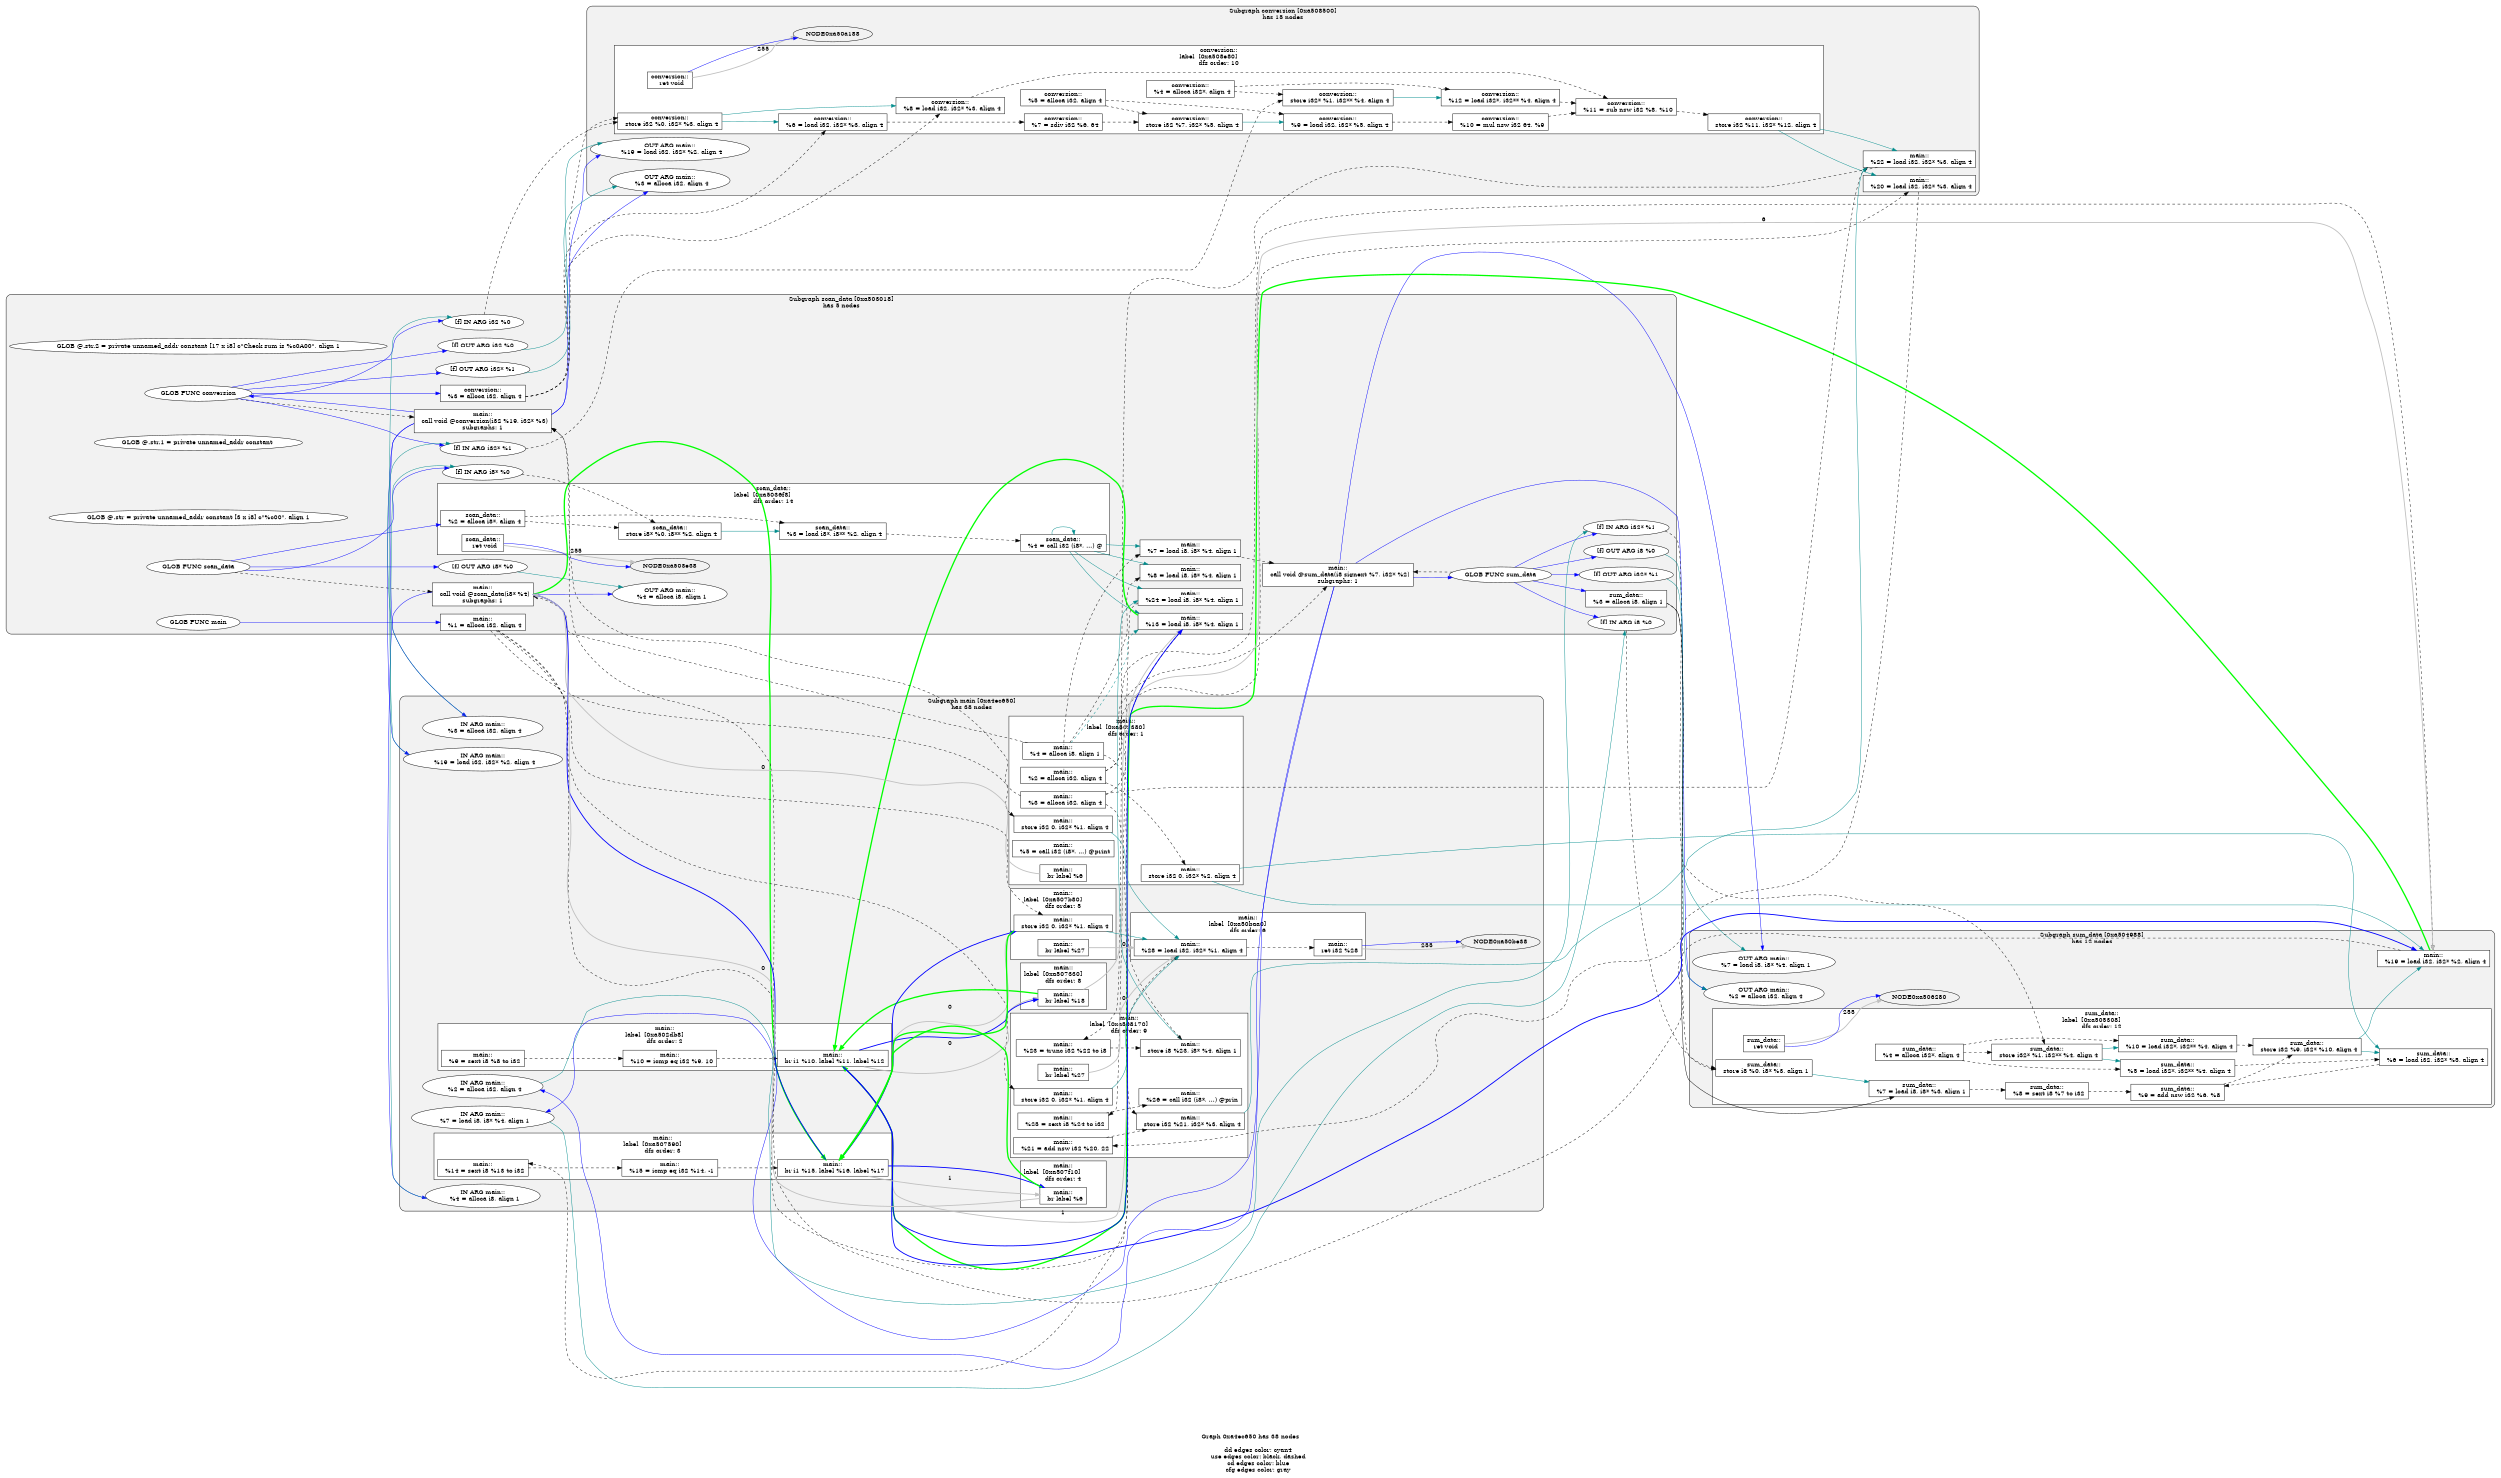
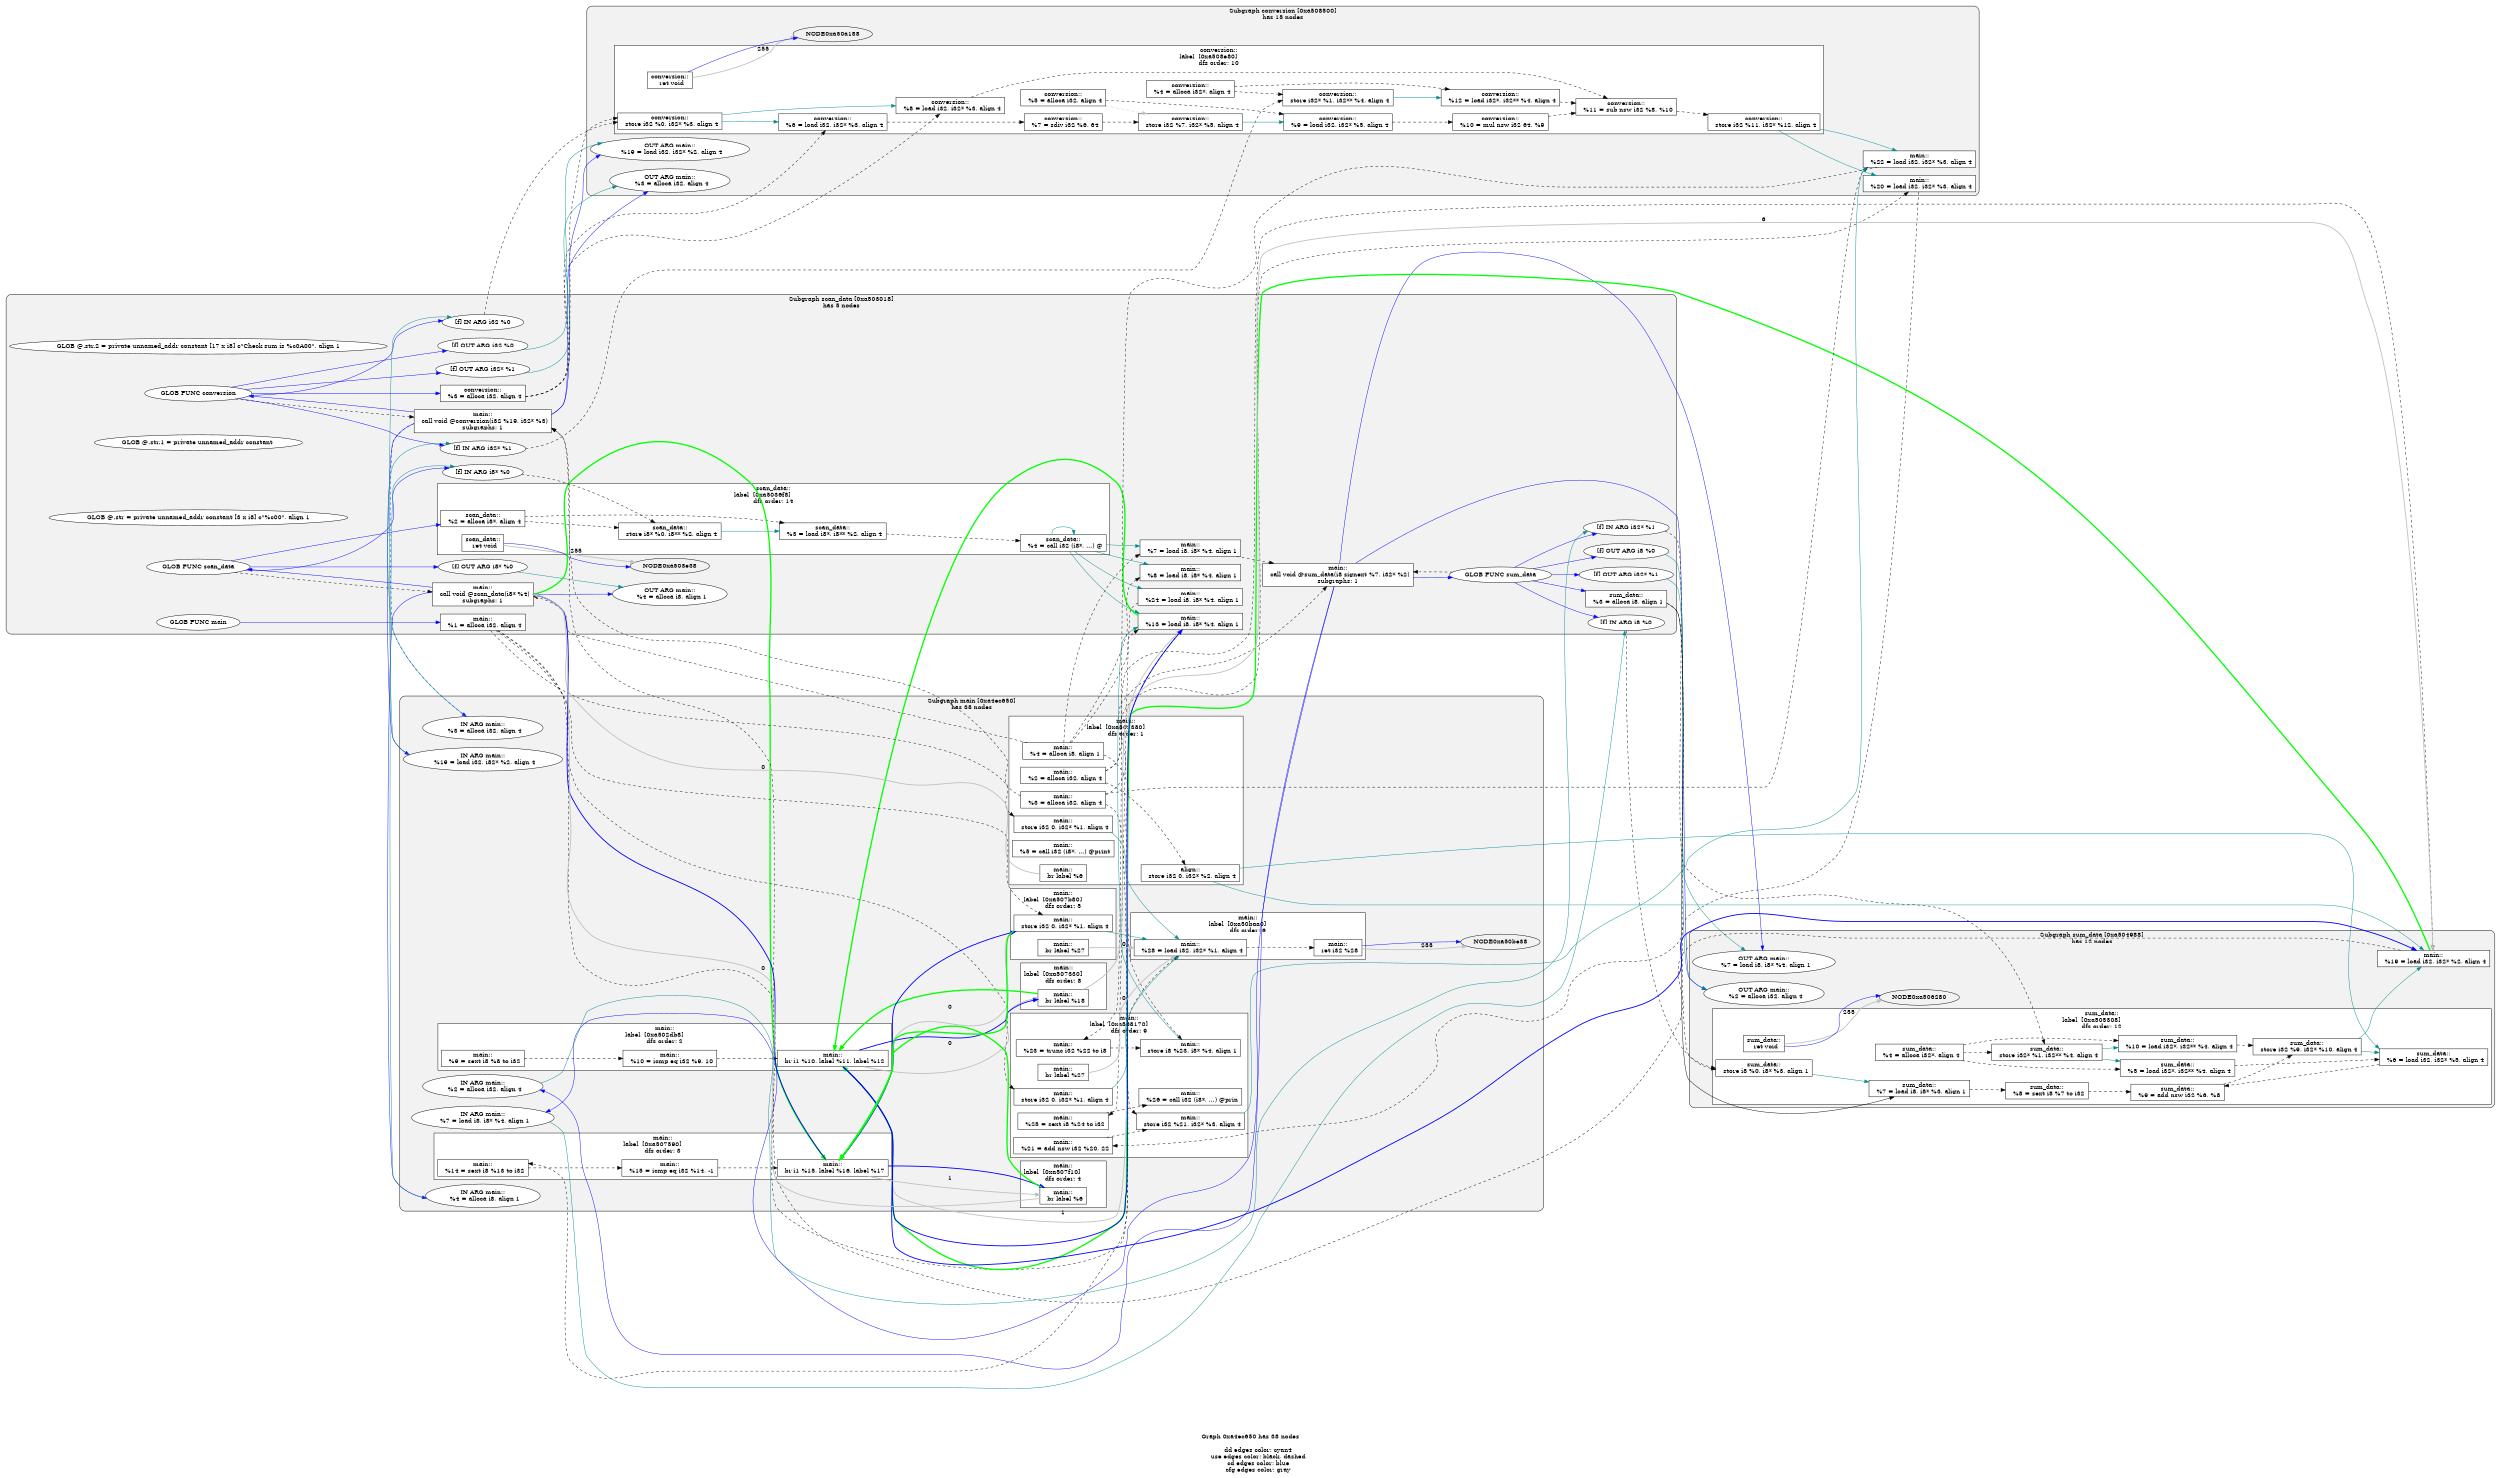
(1124, 109) -> (1124, 109)
(391, 577) -> (391, 577)
none -> (342, 578)
(1110, 690) -> (1110, 690)
(1118, 805) -> (1118, 809)
(1190, 873) -> (1190, 873)
